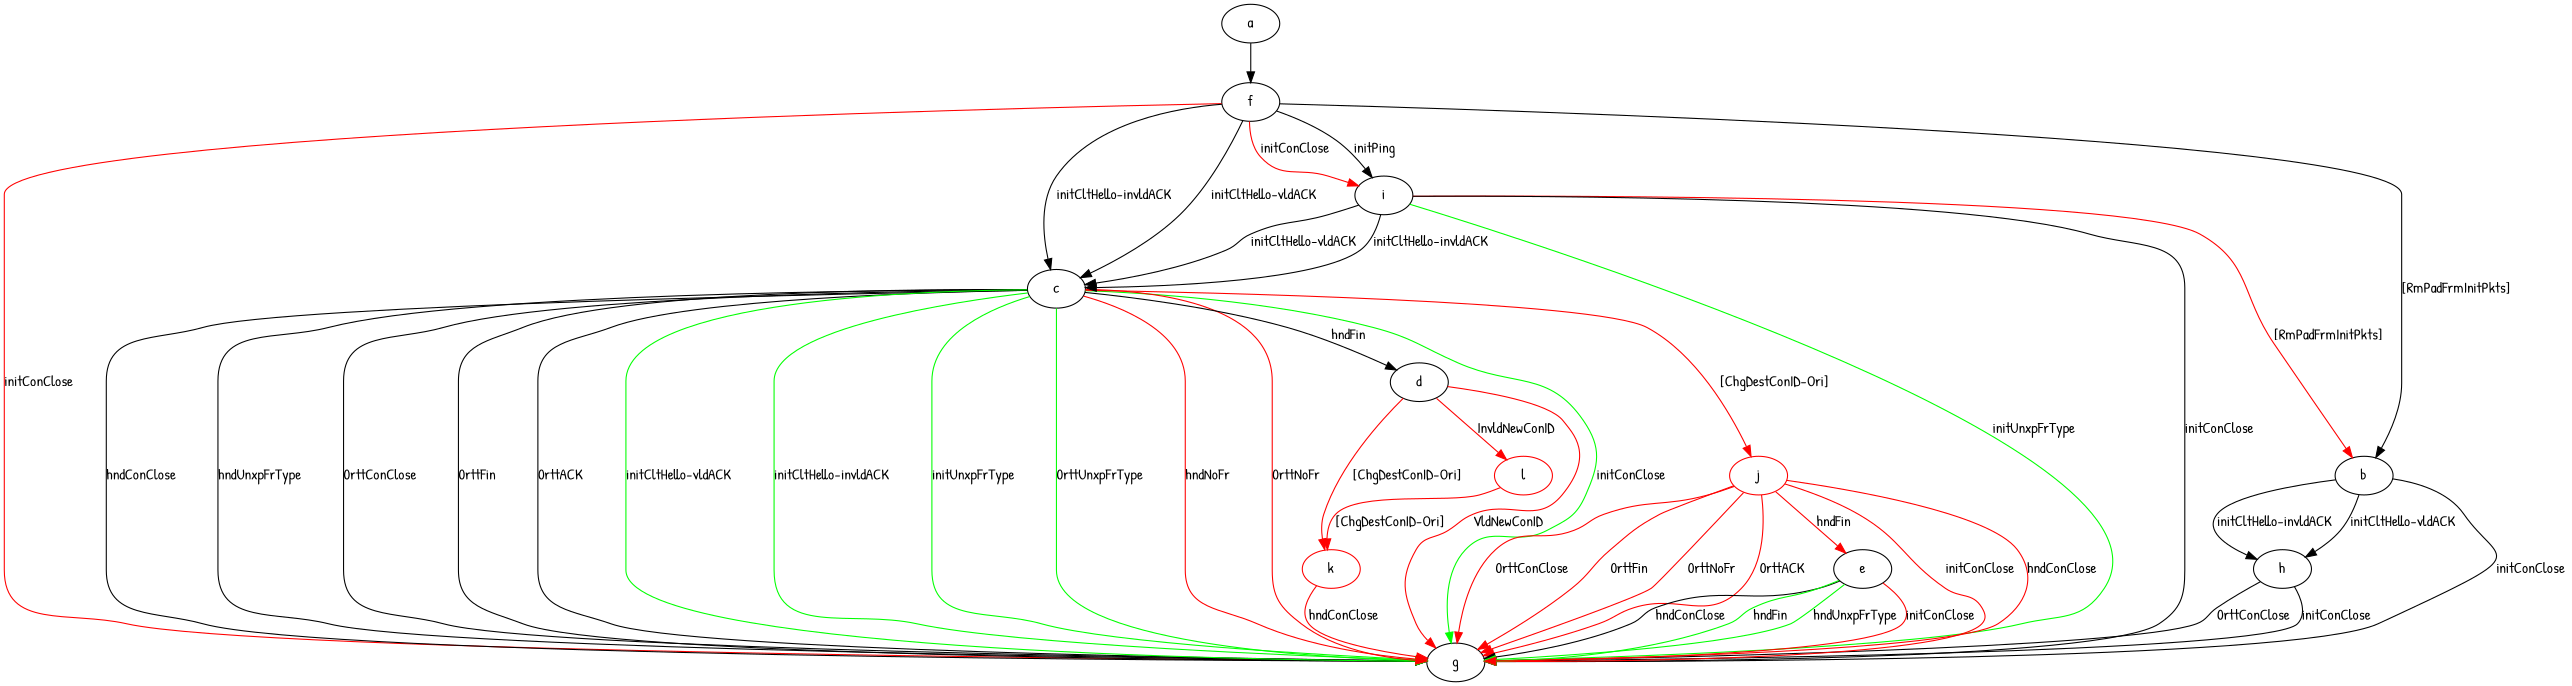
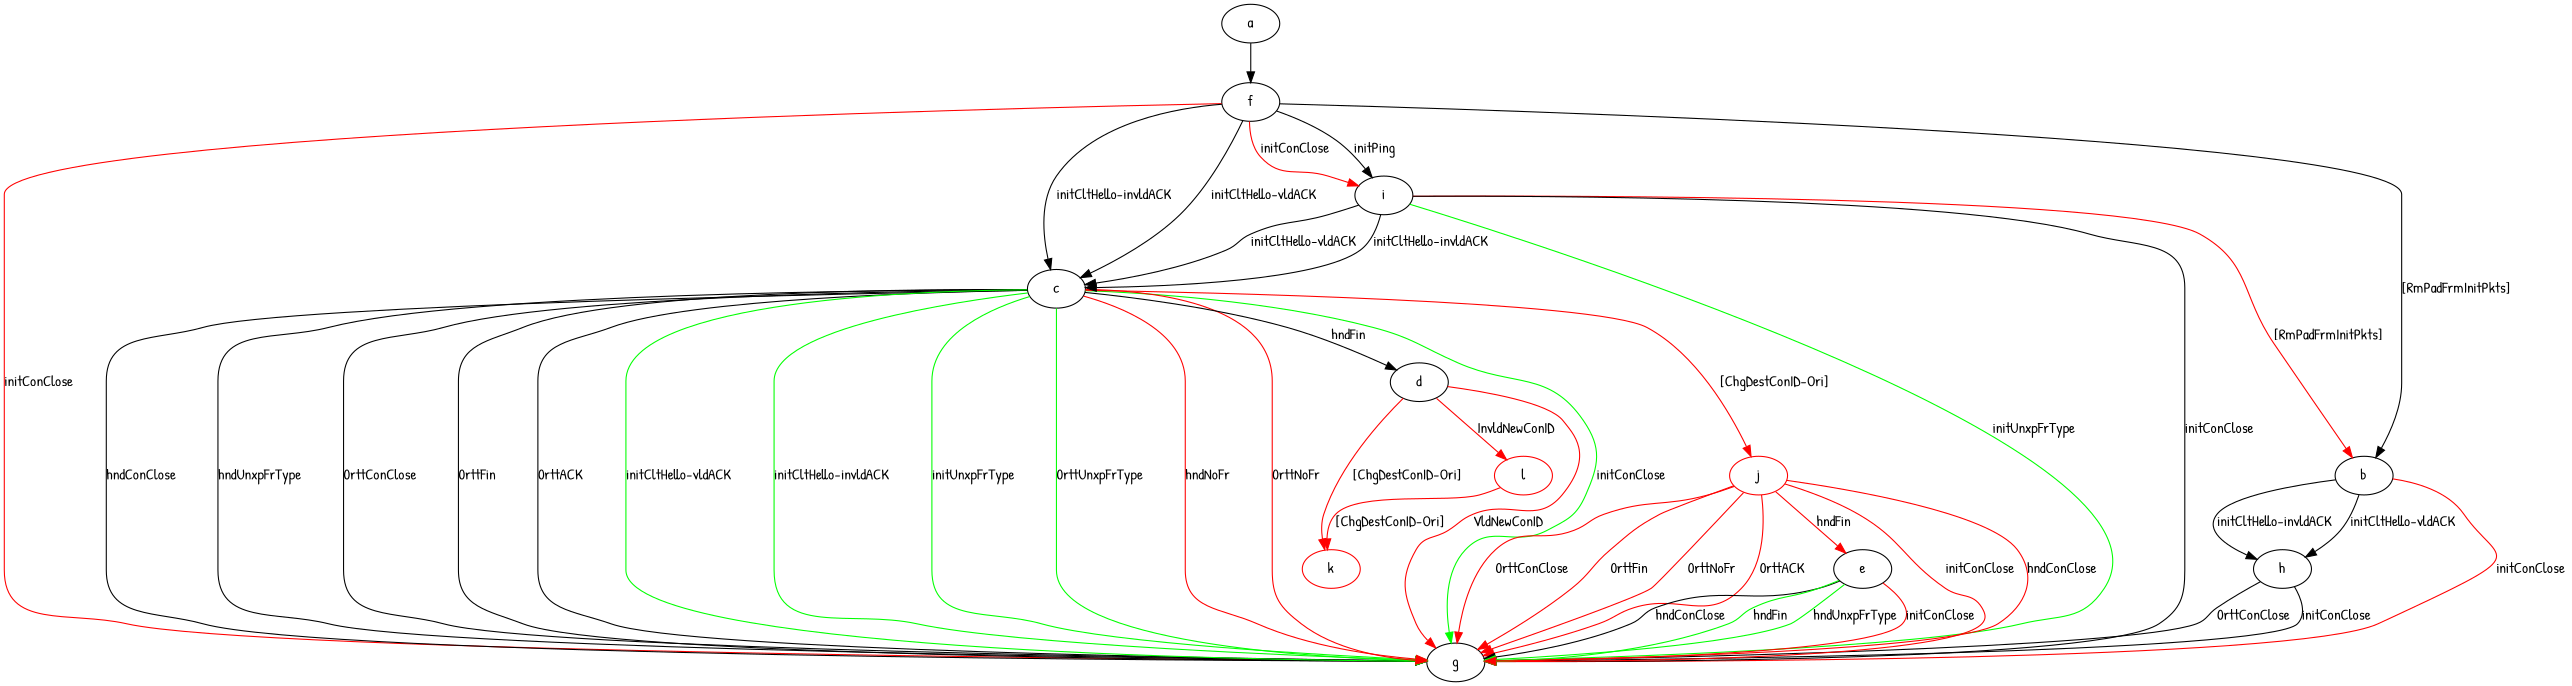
(1340, 641) -> none
(2191, 648) -> (2191, 648)
